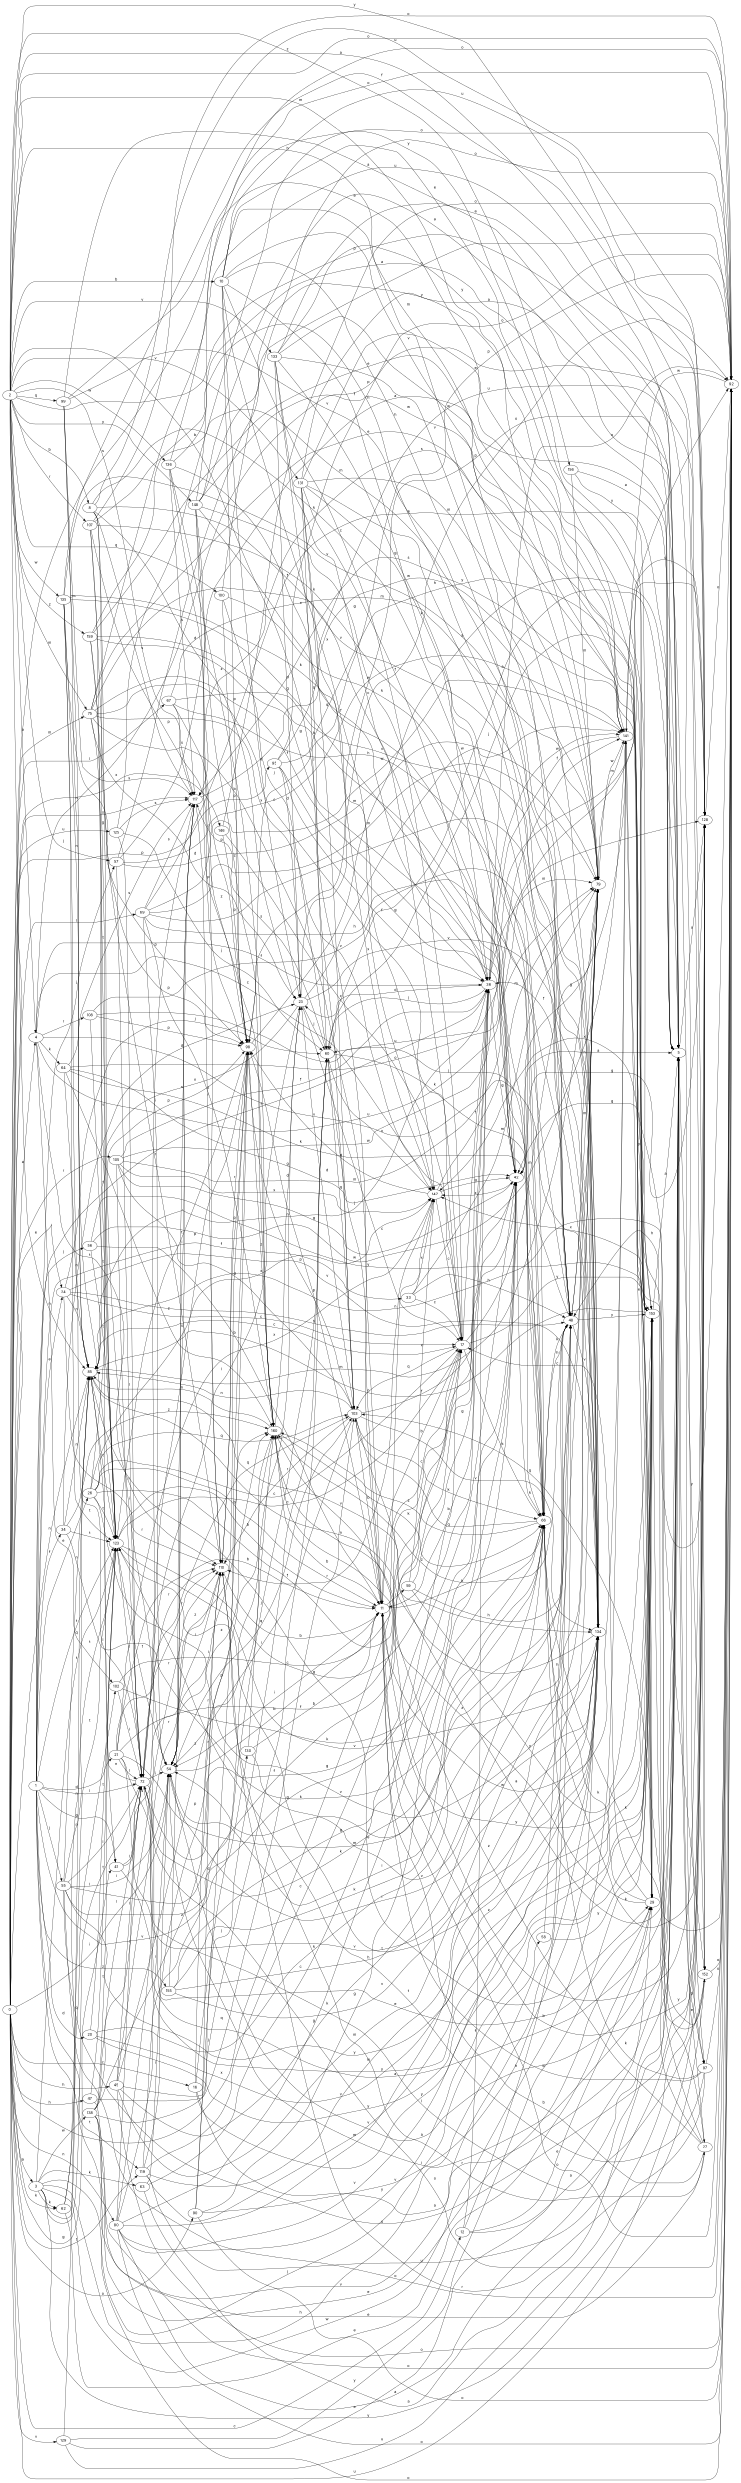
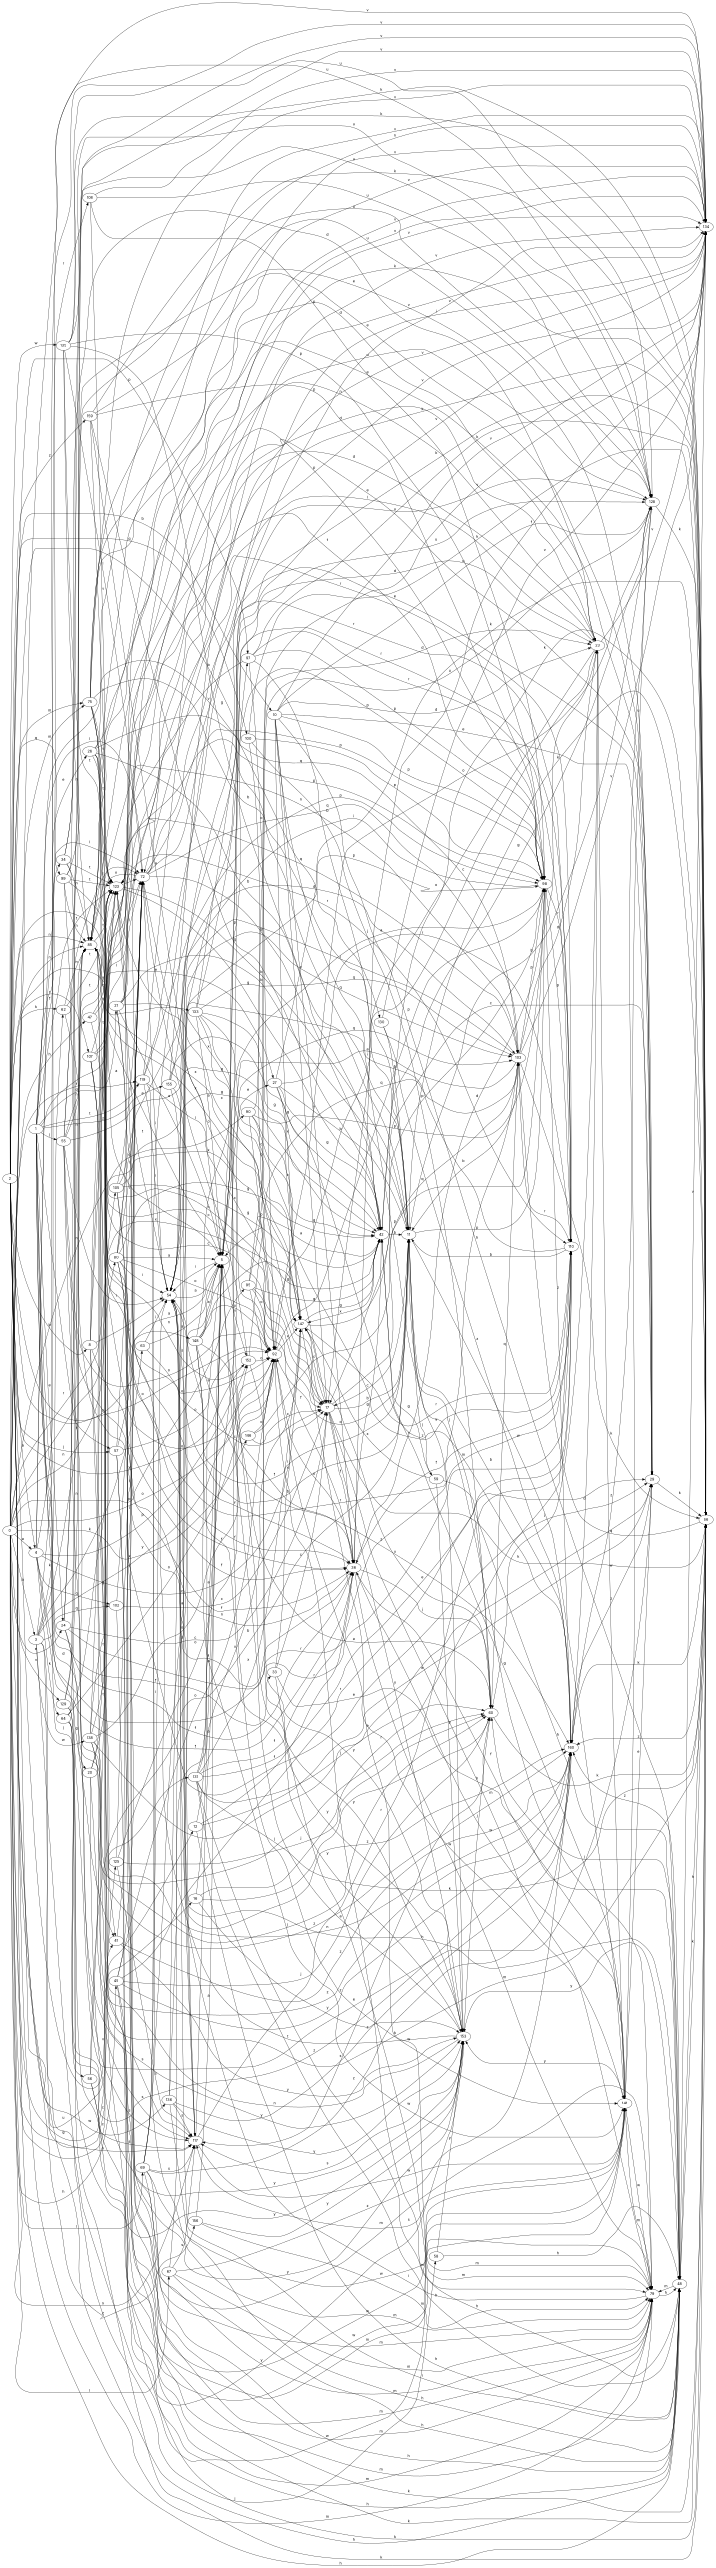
(382, 75) -> (354, 124)
(478, 1075) -> none
none -> (211, 1702)
(119, 1910) -> (138, 1279)
